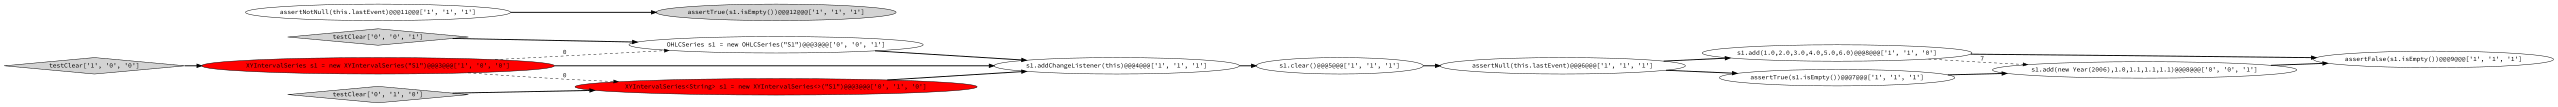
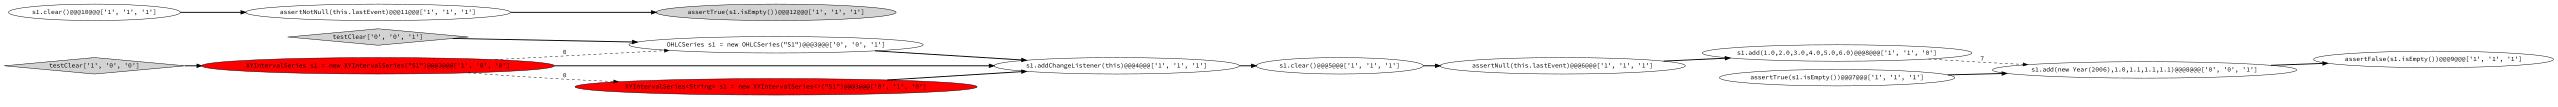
none -> (94, 12)
(2141, 56) -> none
(1699, 72) -> none
(378, 95) -> none
